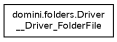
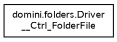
(59, 21) -> (59, 21)
